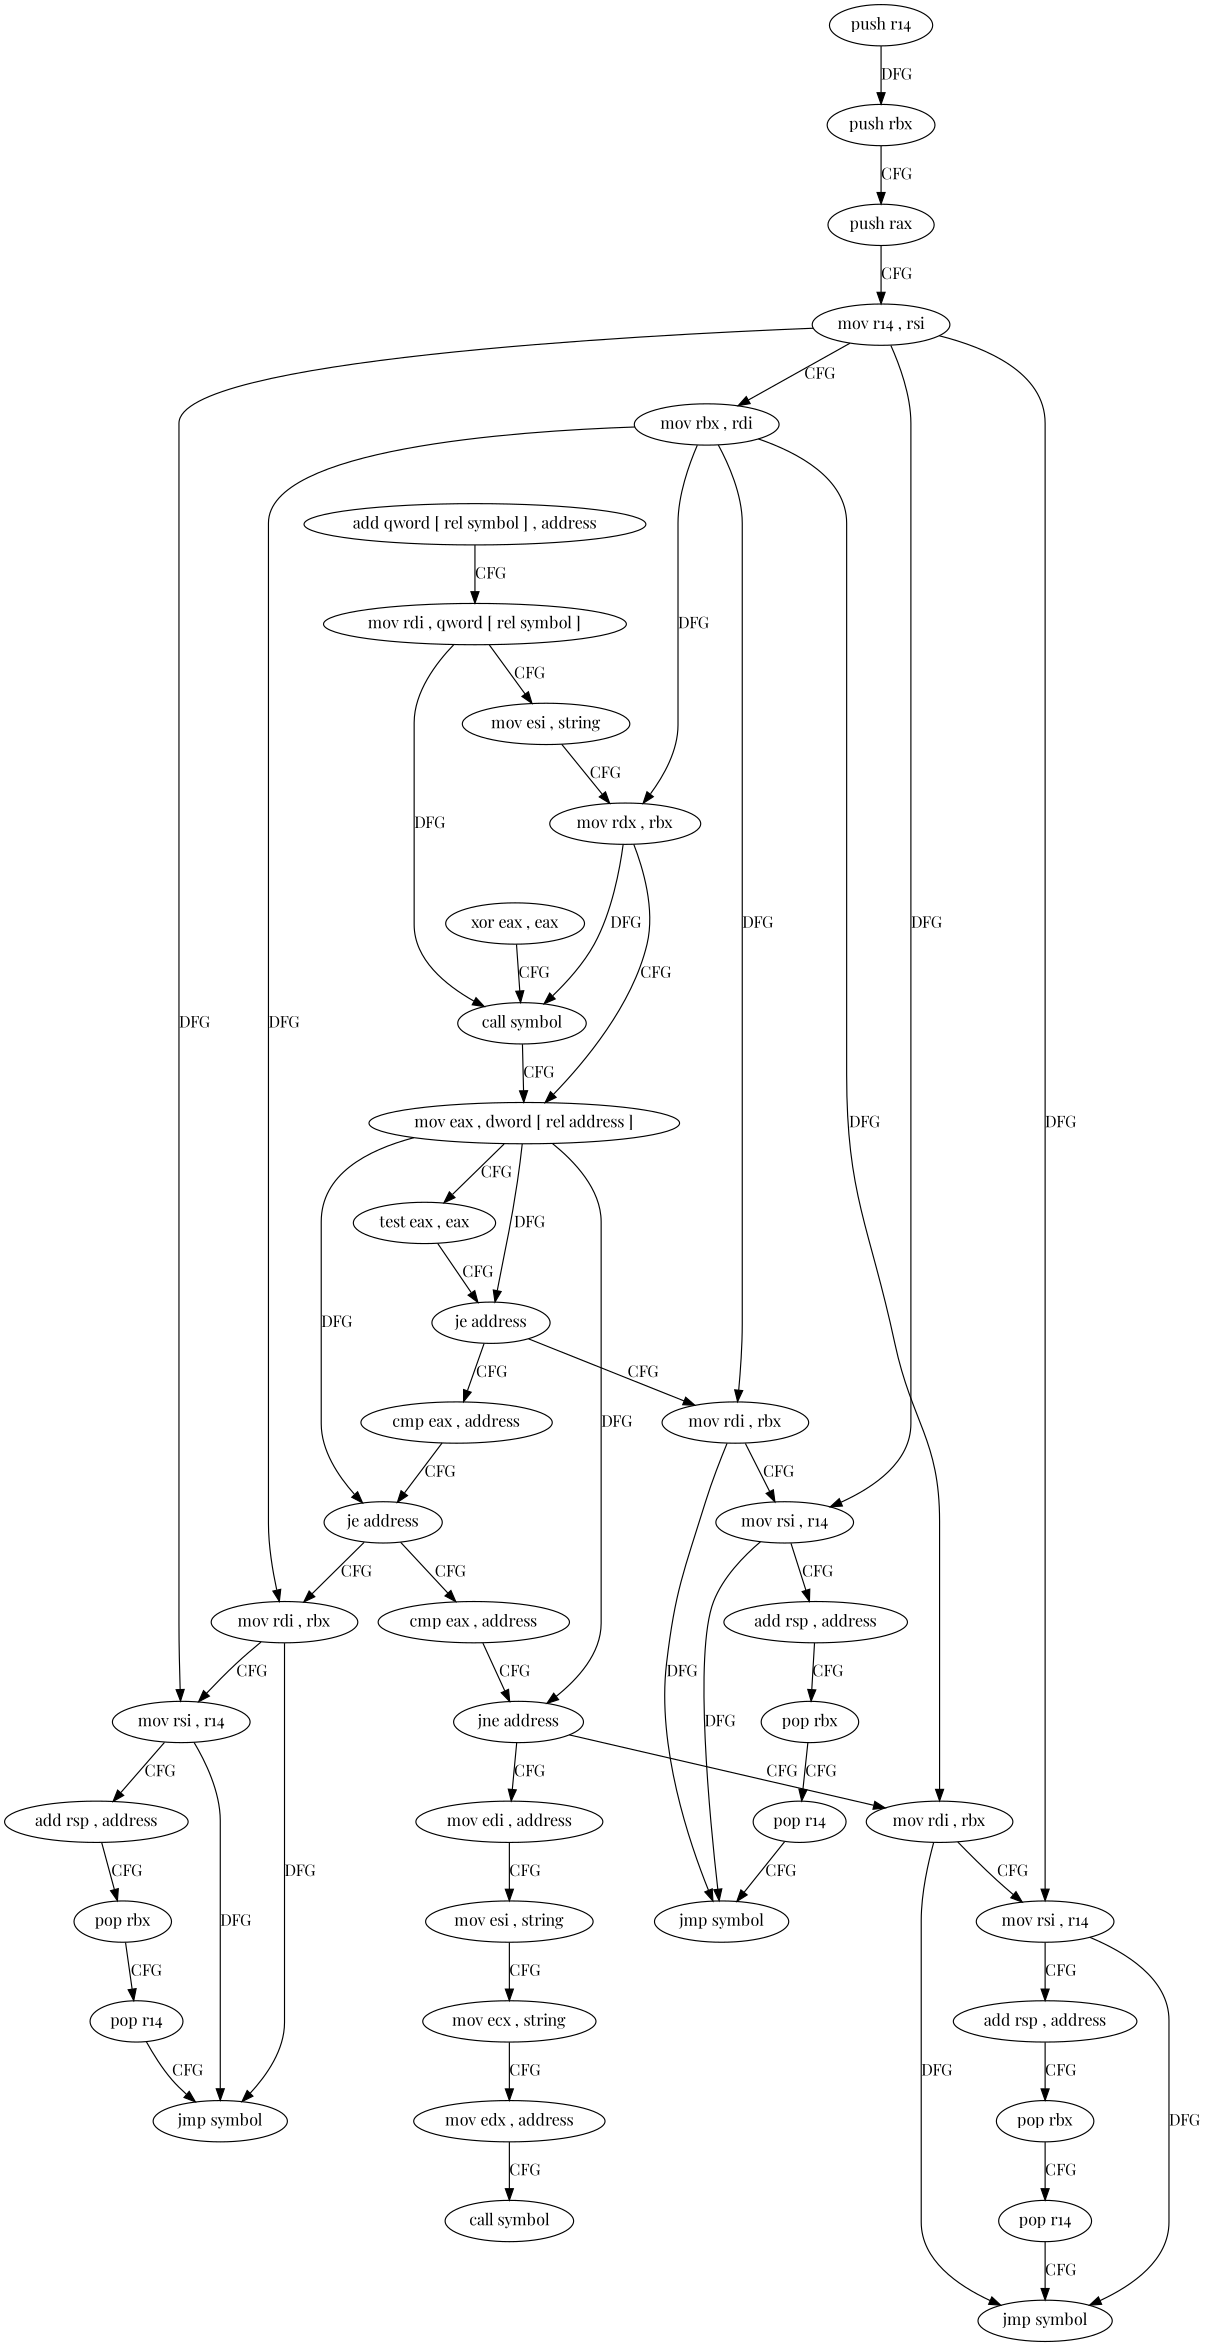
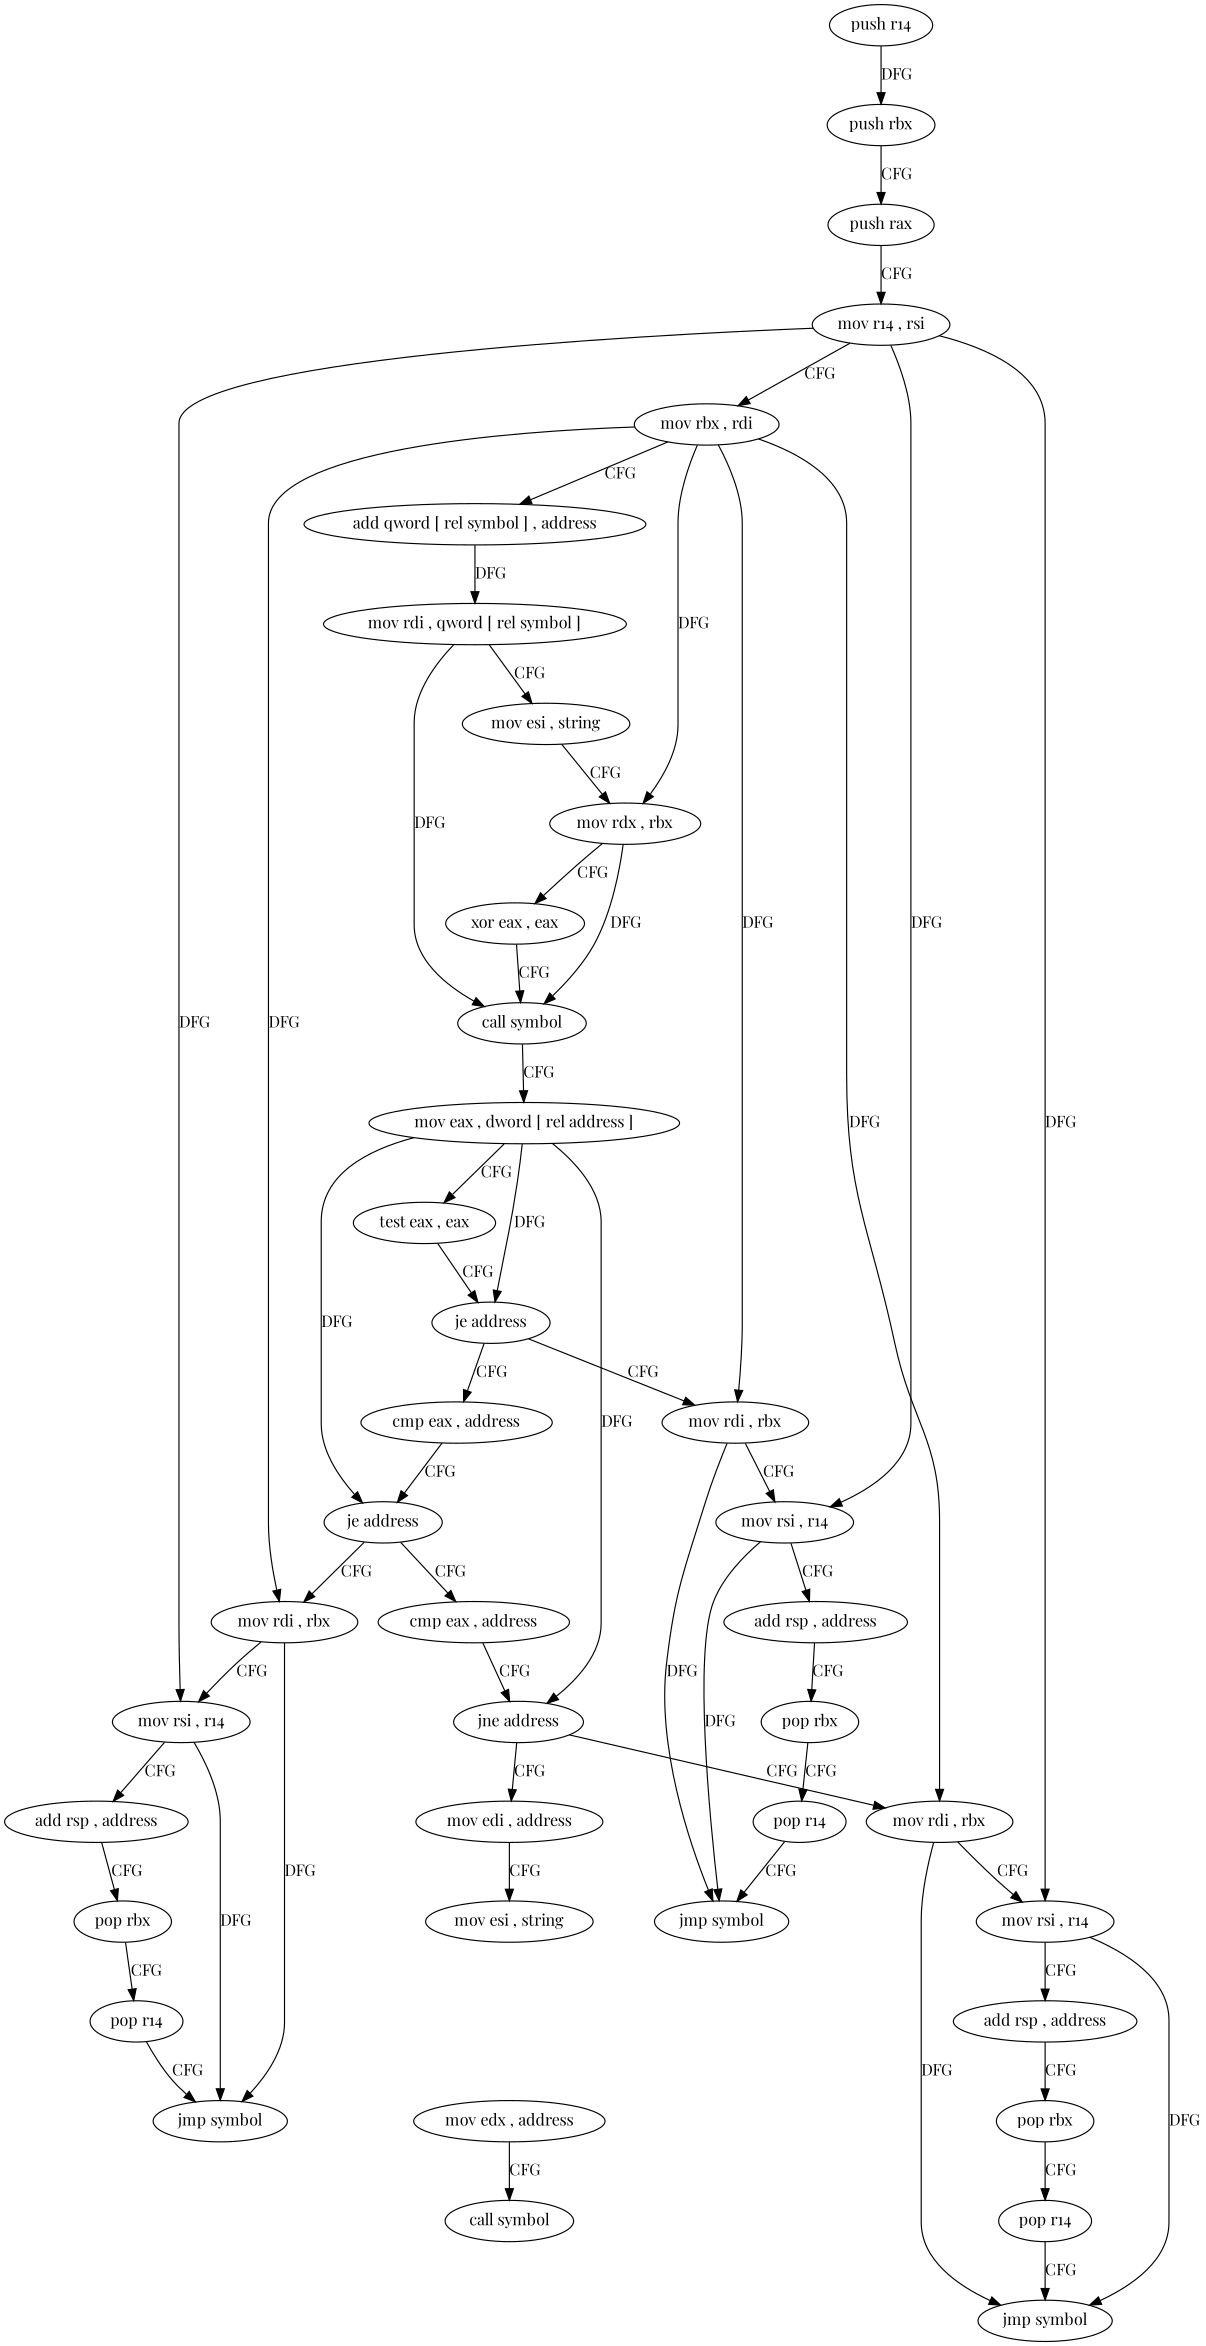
none -> (599, 471)
(491, 574) -> (491, 574)
(634, 980) -> (572, 869)
(509, 2021) -> none
